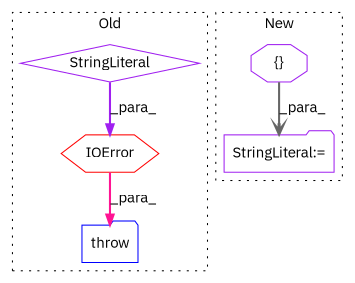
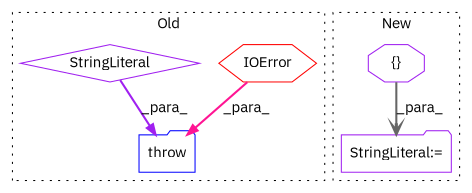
(110, 103) -> (135, 103)
